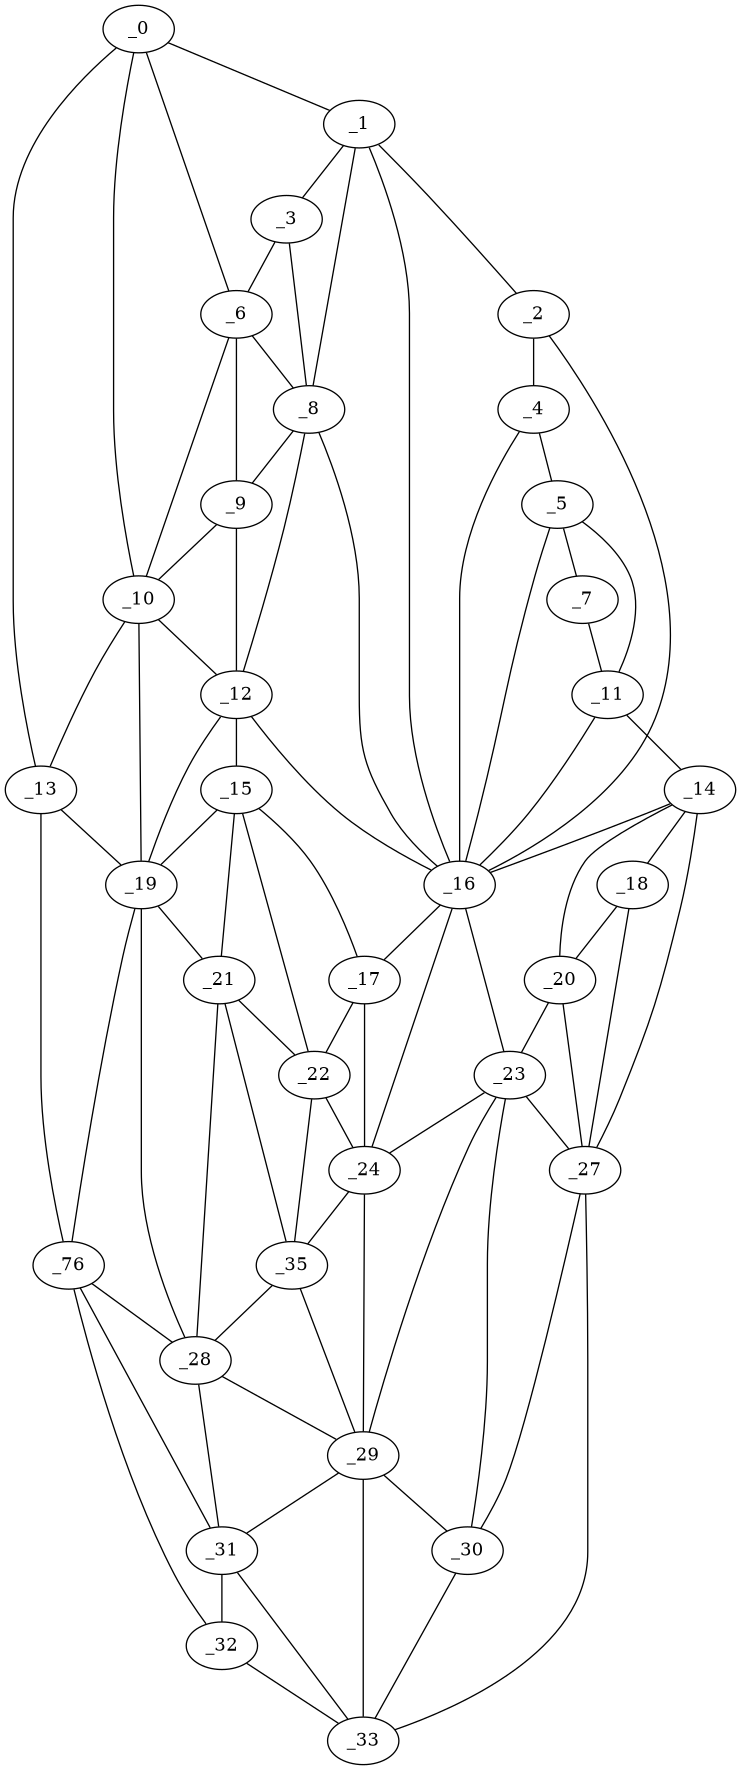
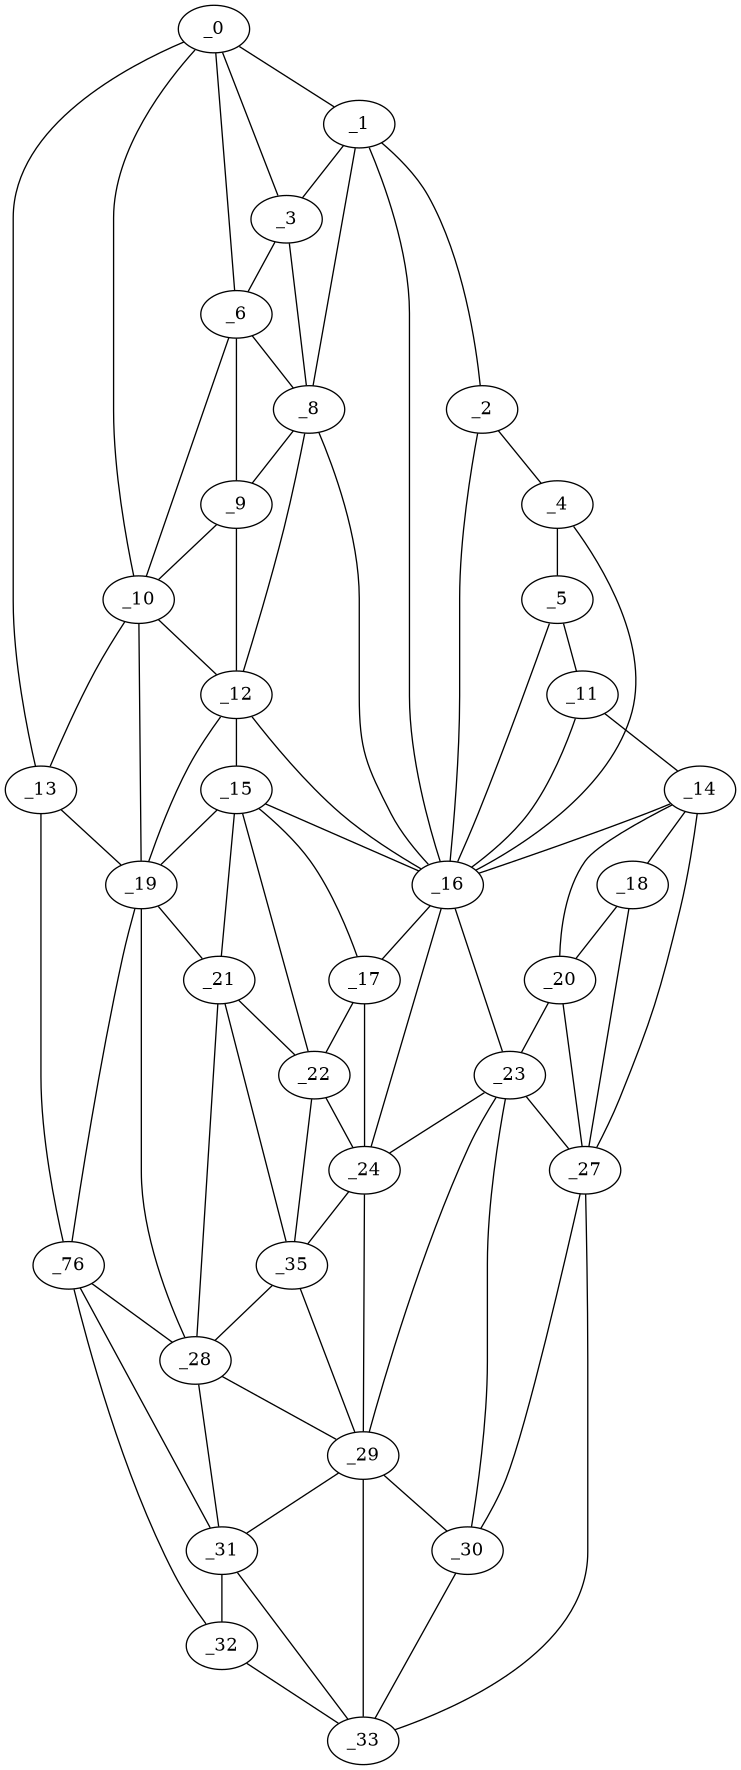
none -> (250, 124)
(582, 600) -> none
none -> (342, 837)
